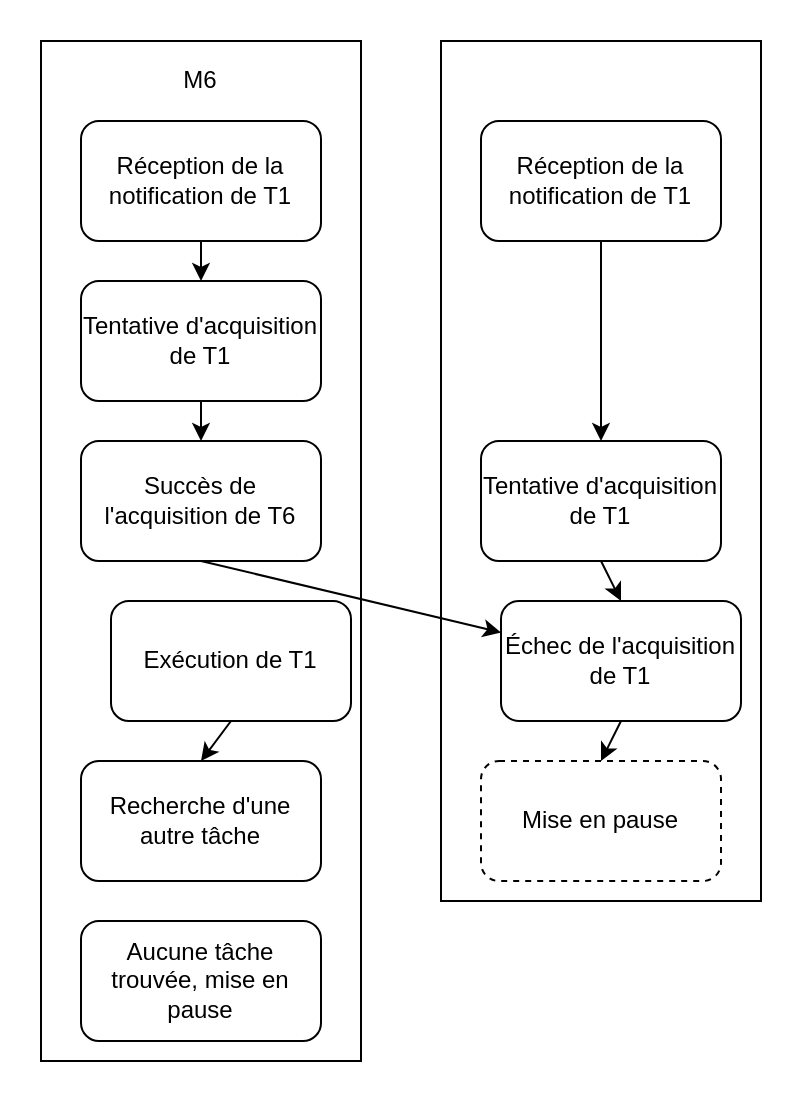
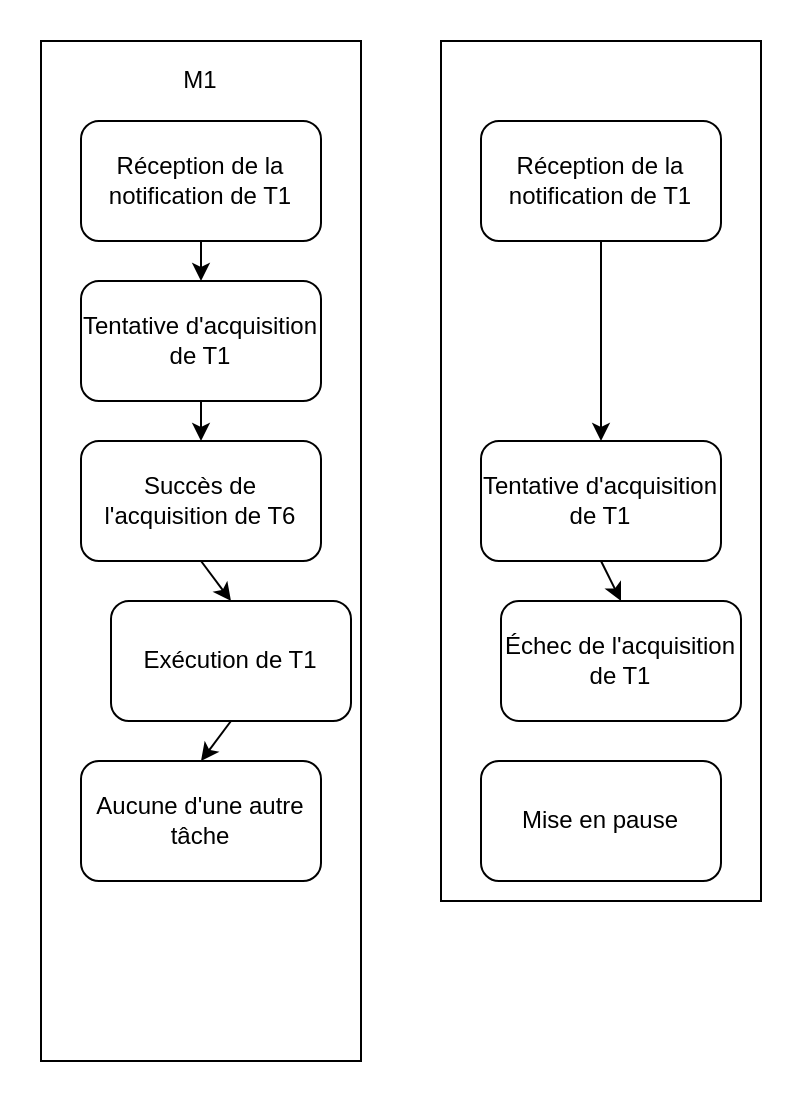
(201, 81) -> (201, 81)
(344, 595) -> (212, 576)
(614, 735) -> none
(201, 821) -> (201, 821)
(601, 821) -> (601, 821)
(201, 981) -> none
